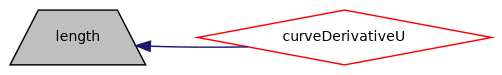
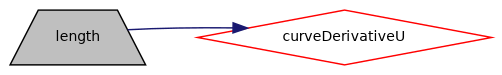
(199, 47) -> (180, 28)
